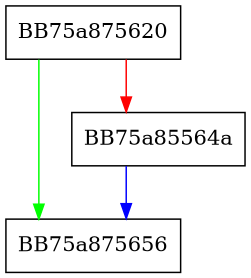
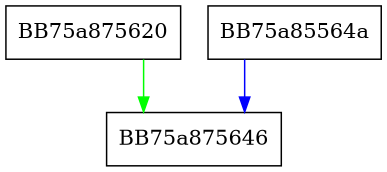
(126, 78) -> none
(93, 246) -> (194, 139)
